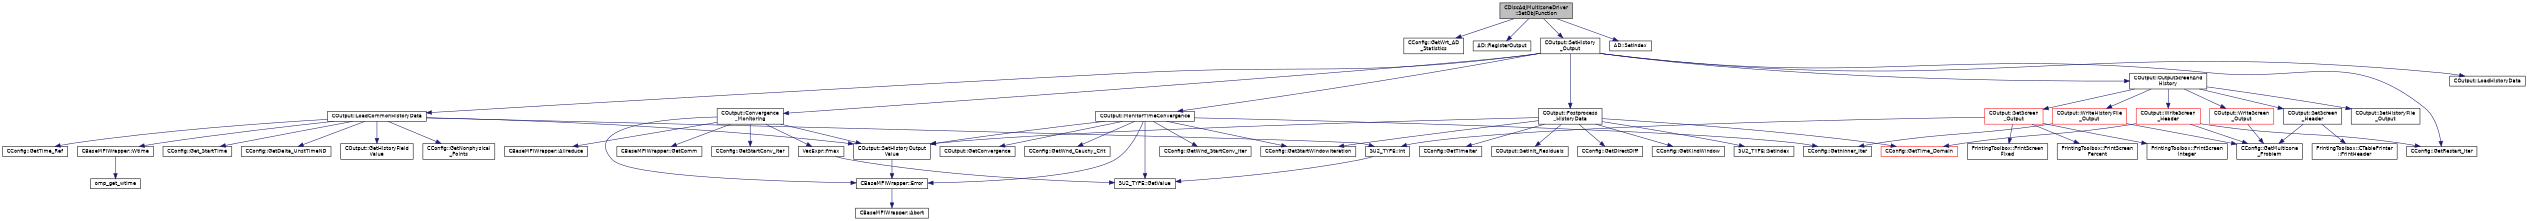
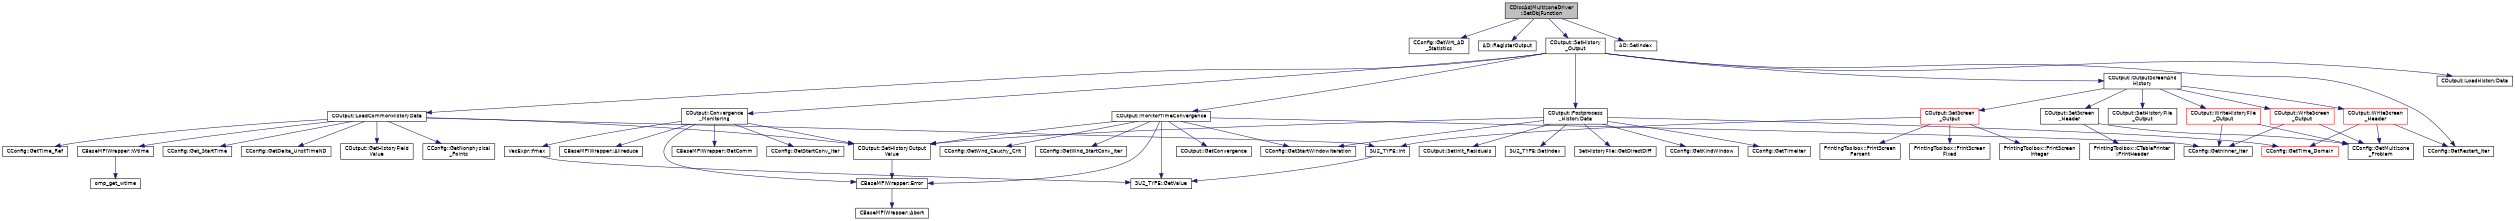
none -> (2264, 132)
(1610, 151) -> (1615, 151)
